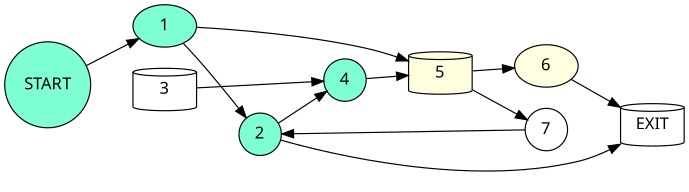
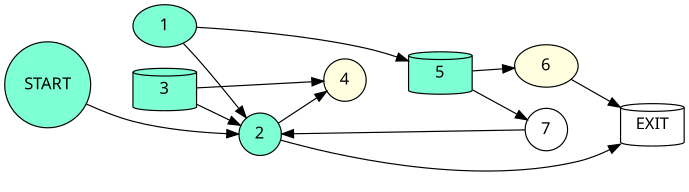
(107, 55) -> (155, 126)
(440, 73) -> (440, 73)
(381, 77) -> none
(345, 80) -> (345, 80)
(165, 90) -> (165, 90)
none -> (213, 112)
